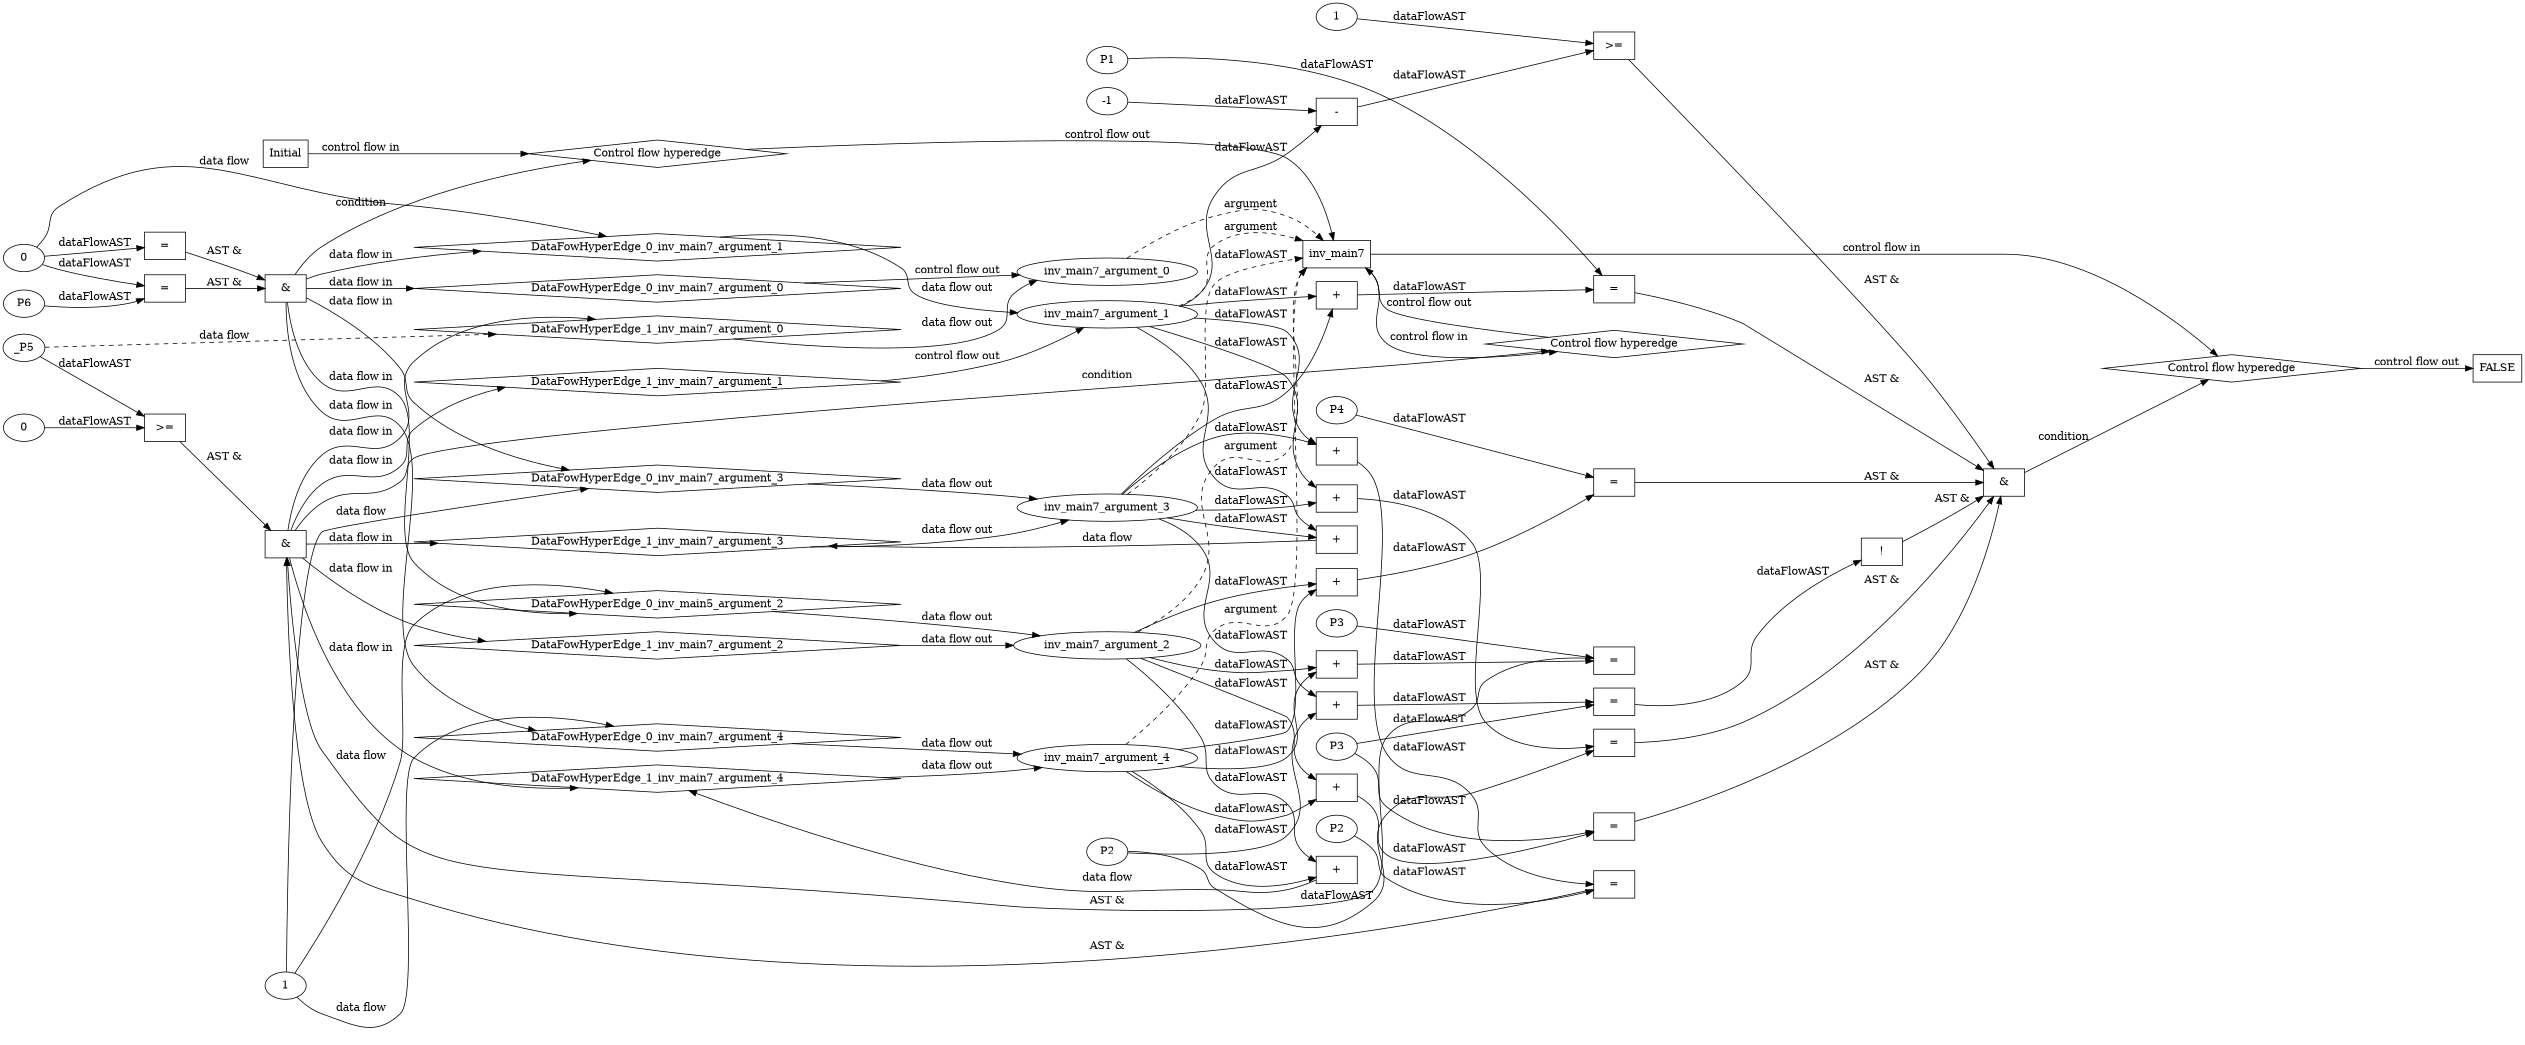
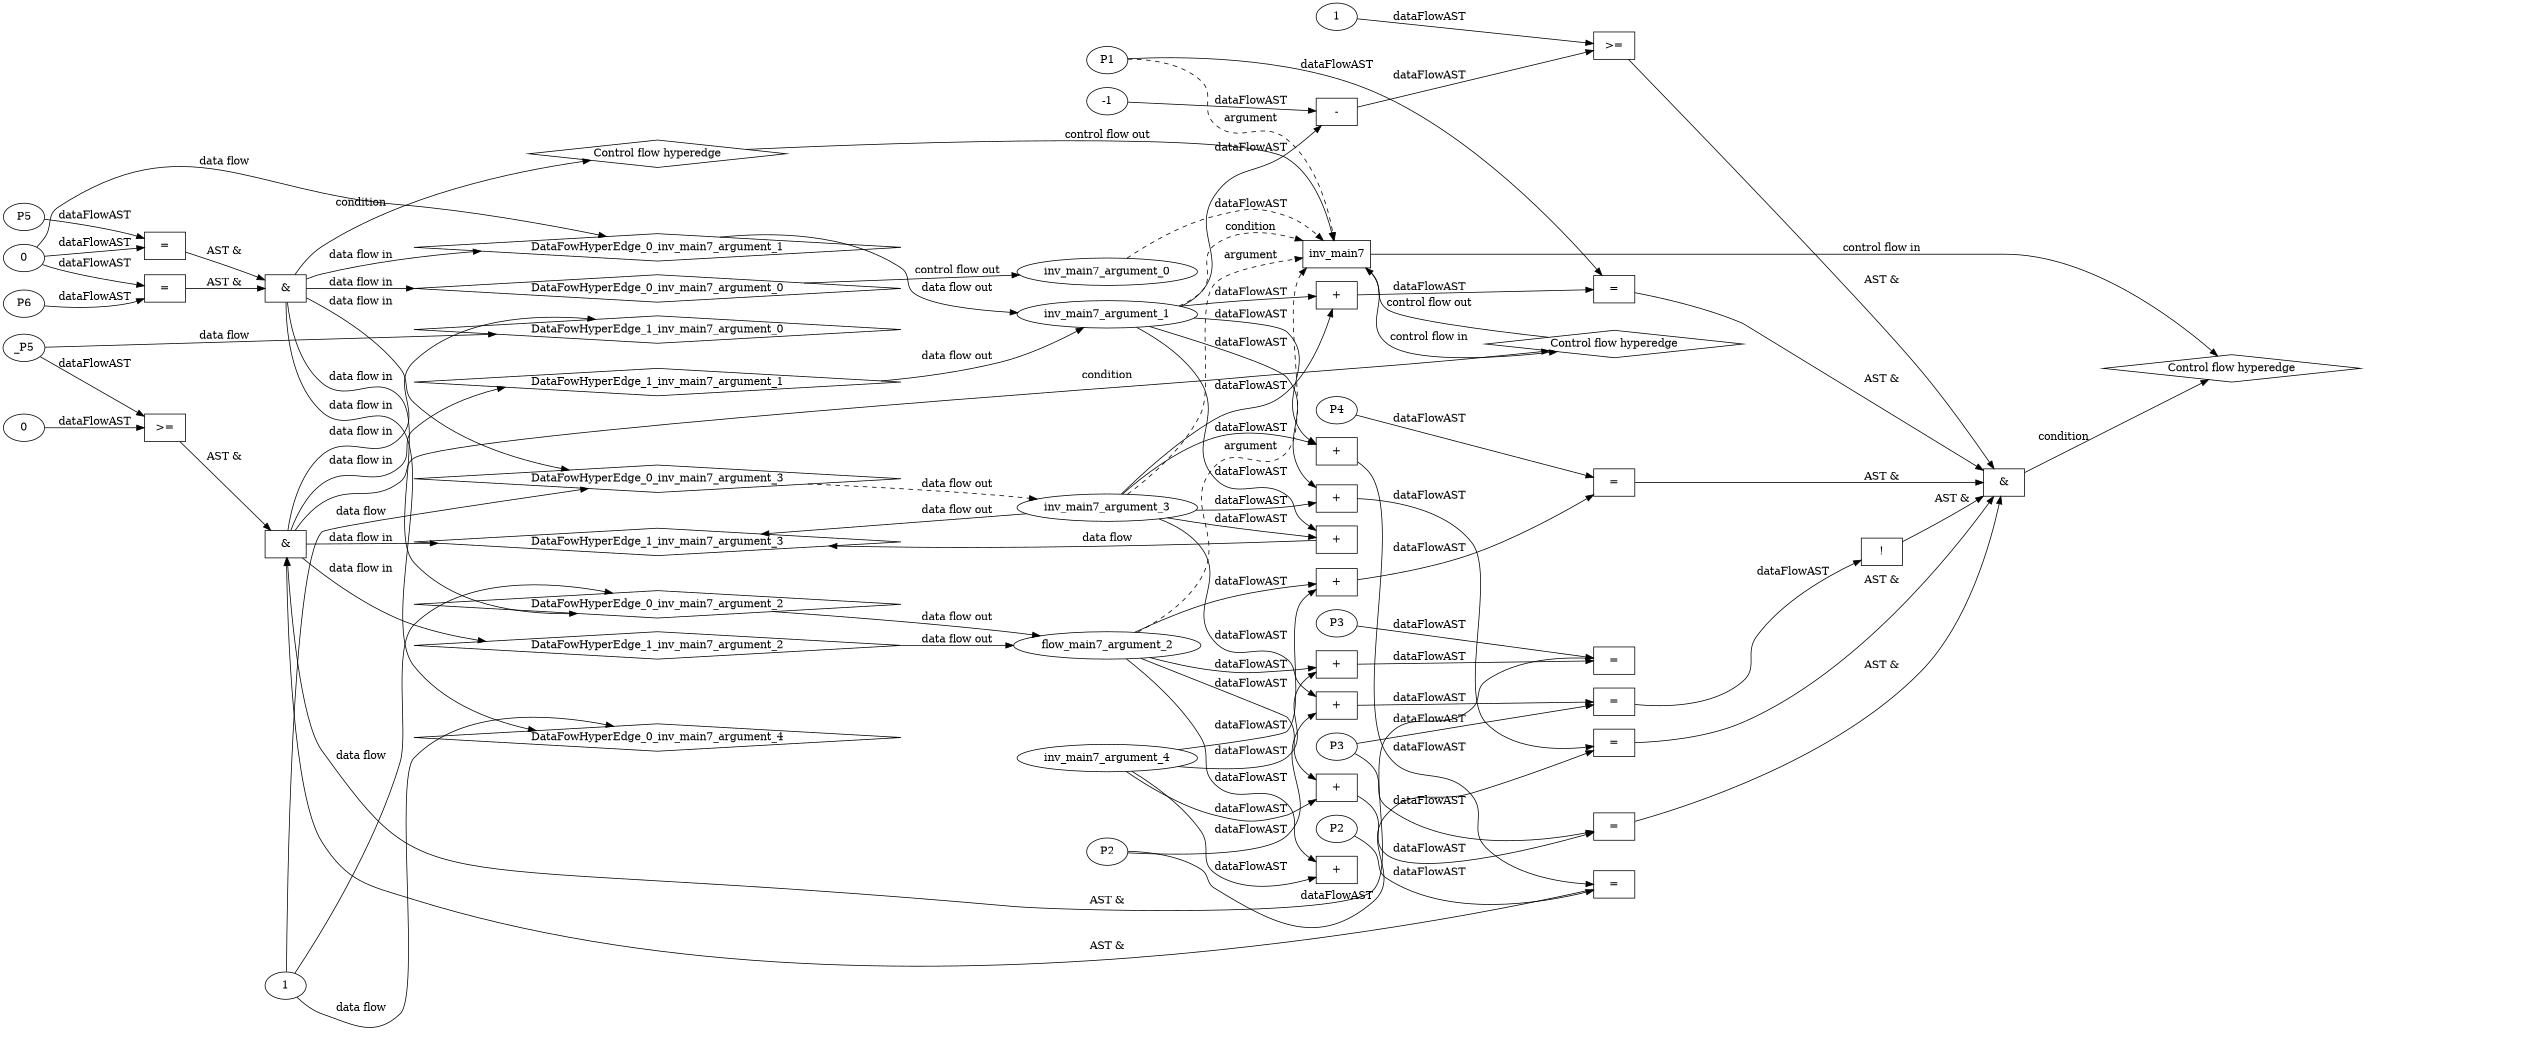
(286, 154) -> none
(1251, 204) -> (1251, 204)
none -> (24, 217)
(1251, 227) -> (1251, 227)
(1251, 255) -> (1251, 255)
(267, 341) -> (267, 341)
(897, 348) -> none
(957, 357) -> (957, 357)
(2497, 368) -> none
(919, 490) -> (919, 490)
(937, 542) -> (898, 524)
(1296, 558) -> (1241, 133)
(657, 604) -> (657, 604)
(1107, 645) -> (1107, 645)
(903, 749) -> none
(657, 779) -> none
